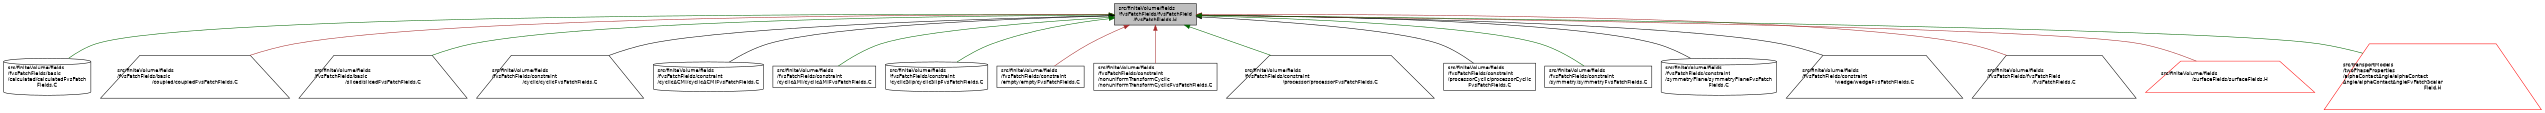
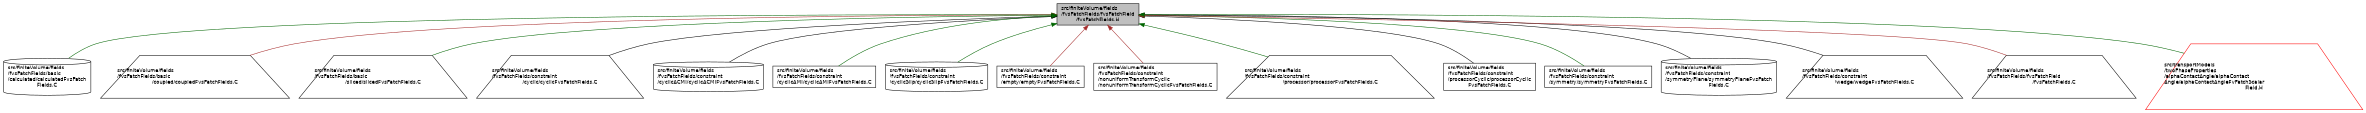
(2230, 77) -> none
